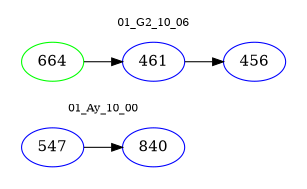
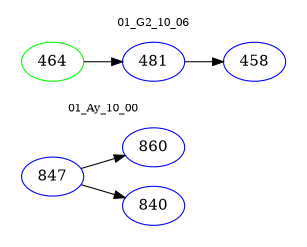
(53, 62) -> (53, 62)
(154, 62) -> (154, 62)
(255, 62) -> (255, 62)
(53, 147) -> (53, 177)
none -> (154, 147)
